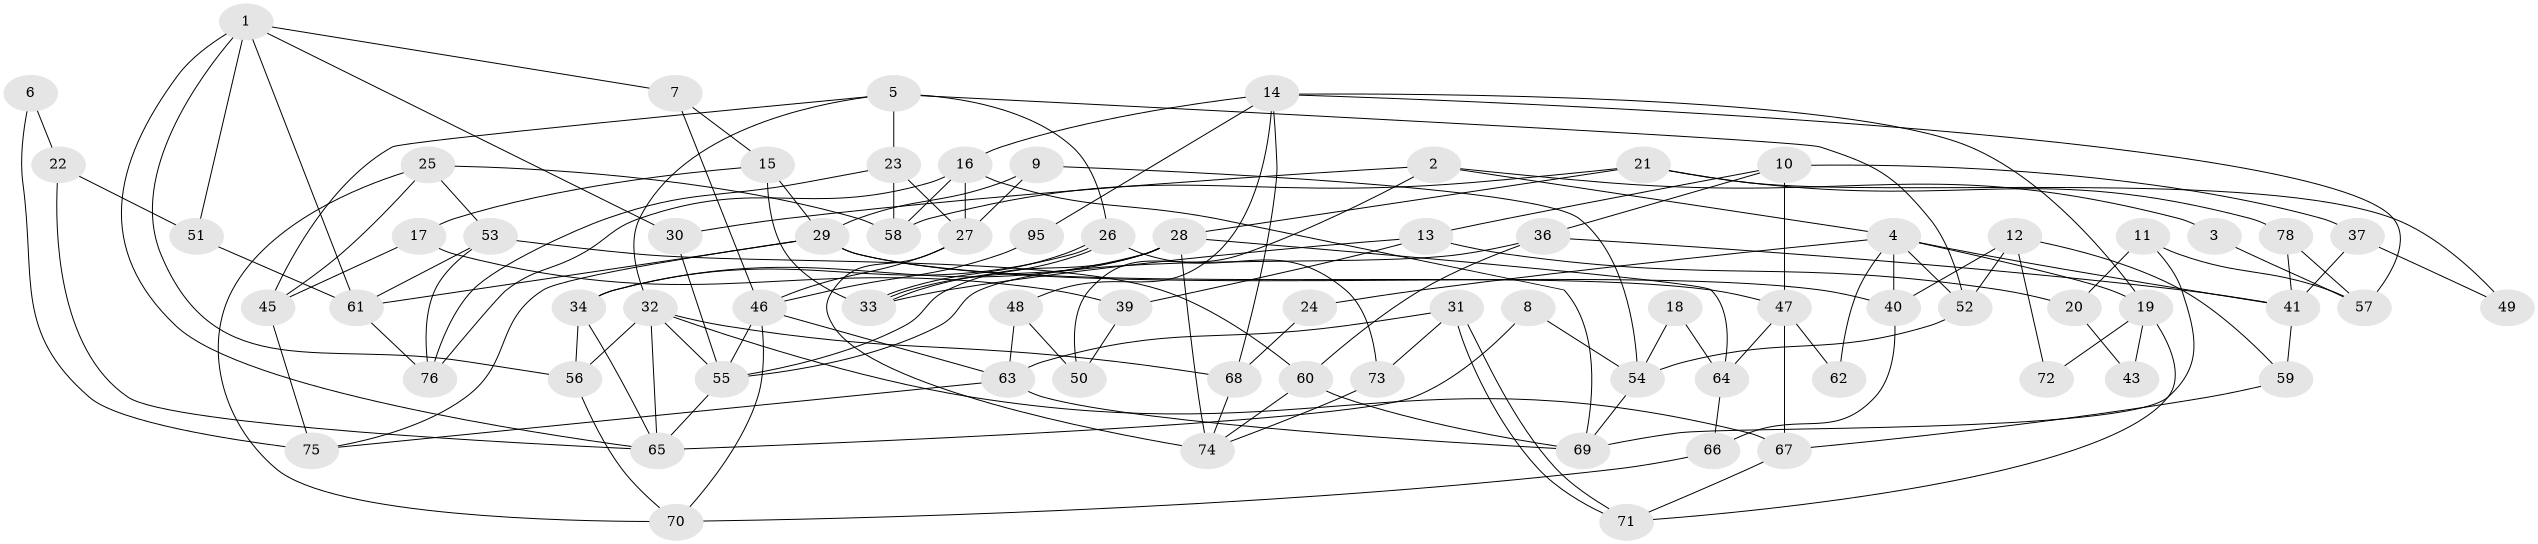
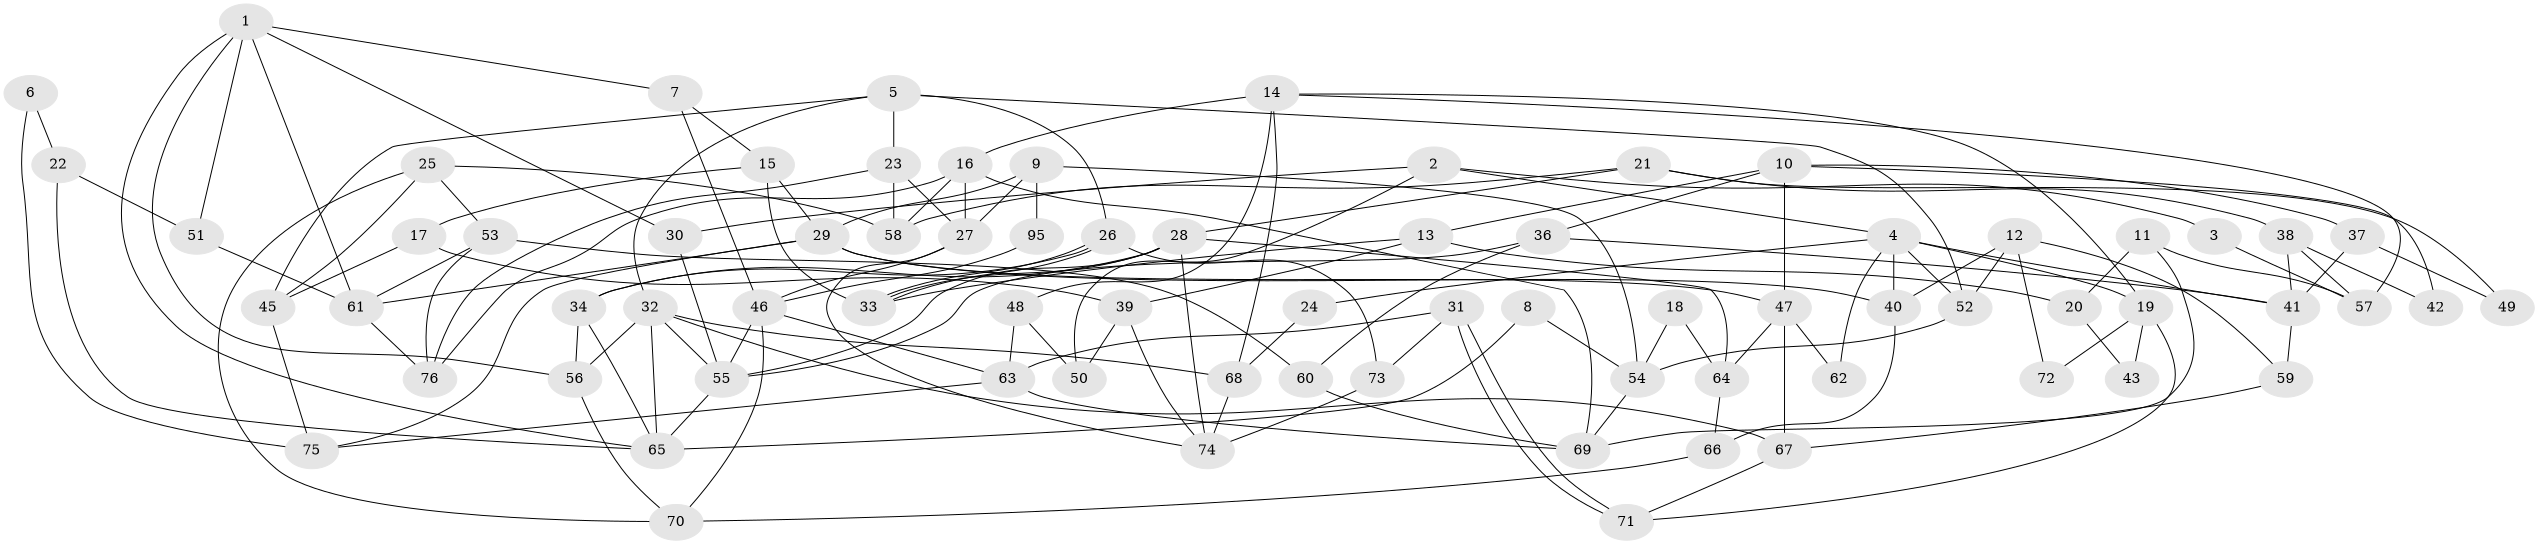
(1159, 162) -> (1037, 202)
(2286, 236) -> (2286, 236)
none -> (2436, 308)
(1272, 404) -> (1158, 383)
